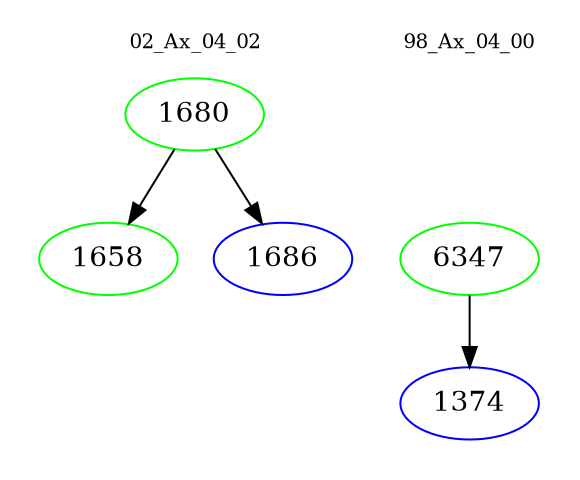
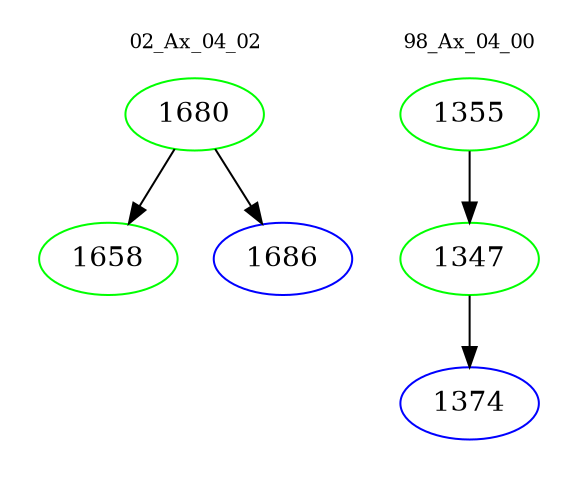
none -> (470, 114)
(470, 259) -> (470, 259)
